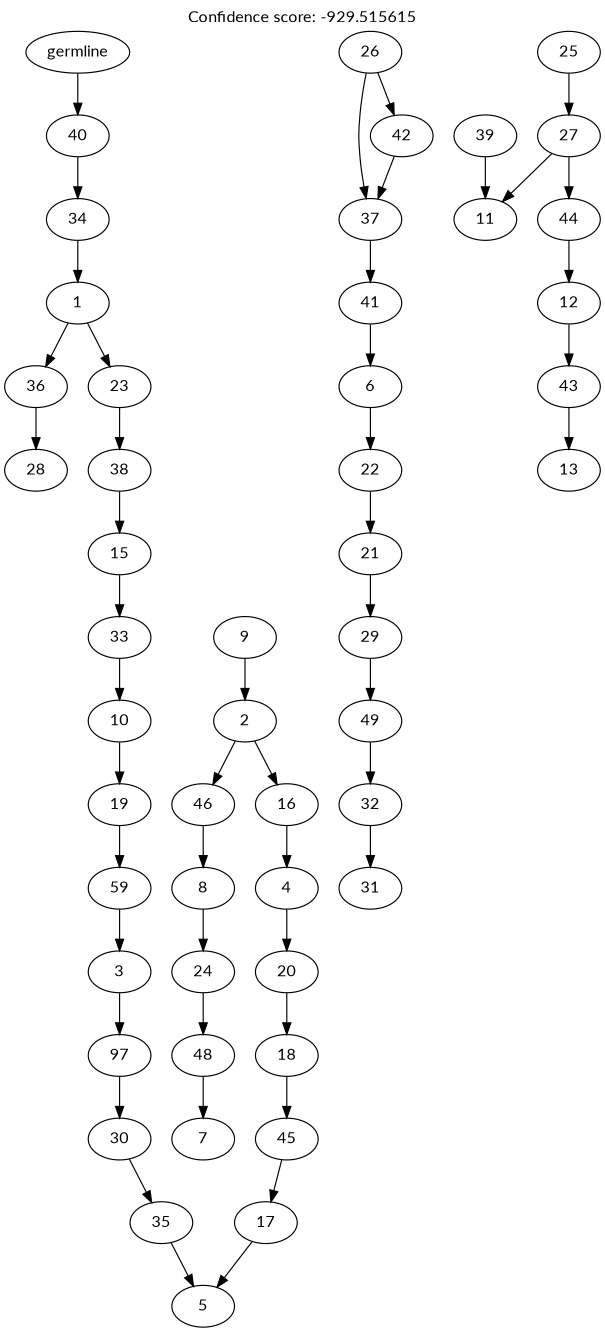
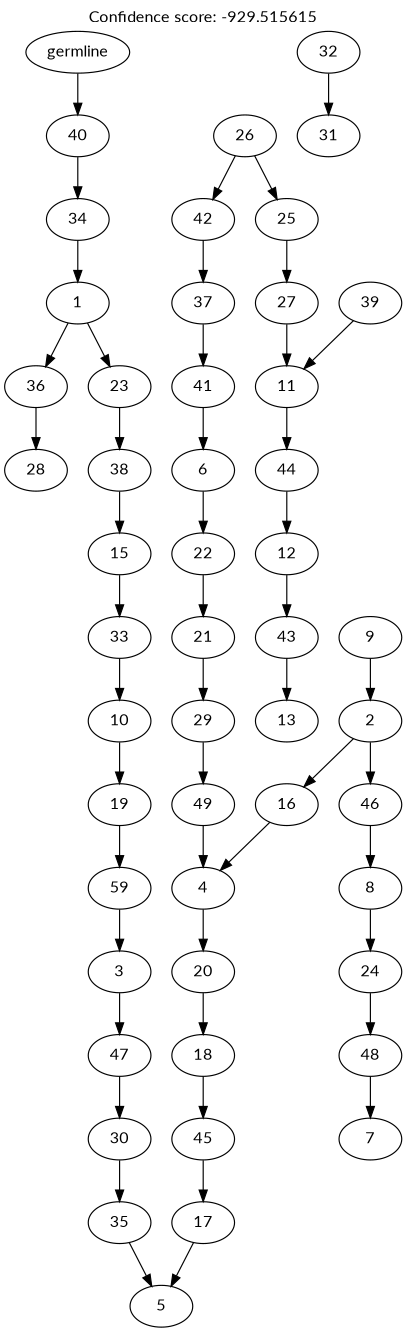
(359, 130) -> (263, 172)
(569, 172) -> (287, 423)
(370, 757) -> (203, 841)
(120, 1055) -> (120, 1055)
